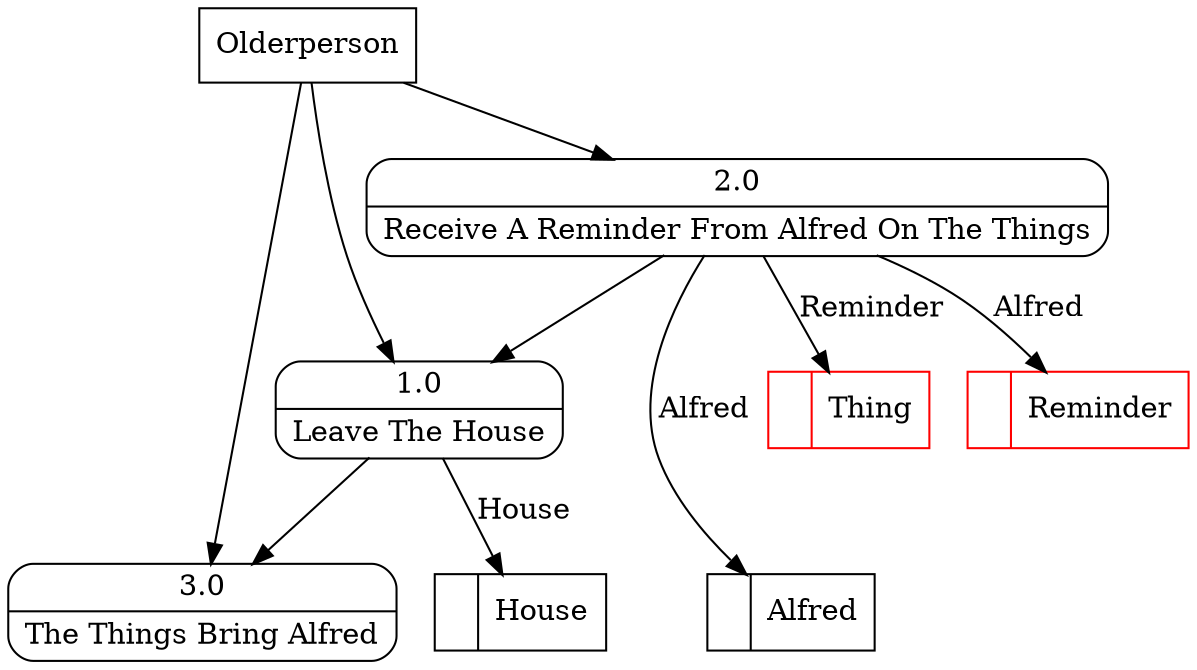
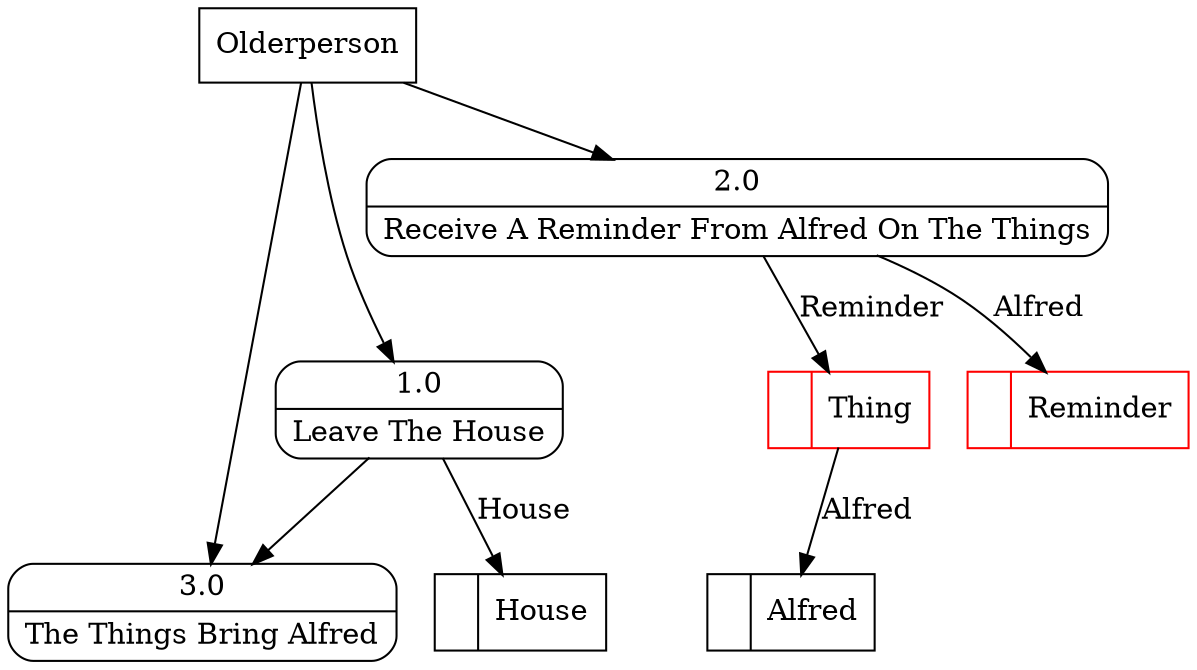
(587, 303) -> none
(651, 414) -> (823, 501)
